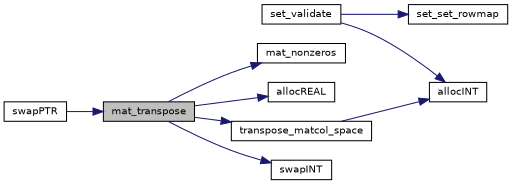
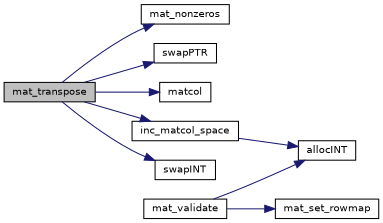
(301, 14) -> (185, 209)
(458, 14) -> (327, 209)
(301, 92) -> (185, 92)
(80, 112) -> (114, 74)
(301, 131) -> (185, 131)
